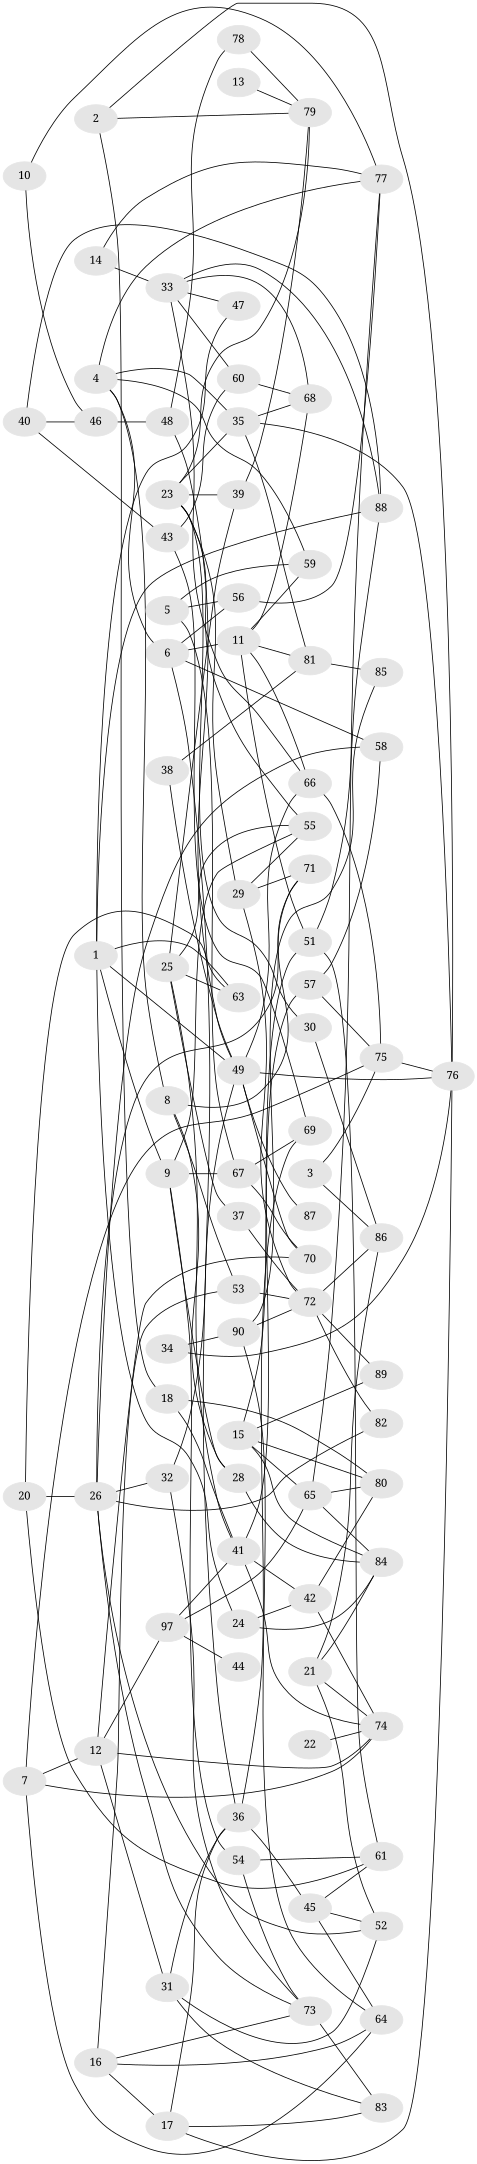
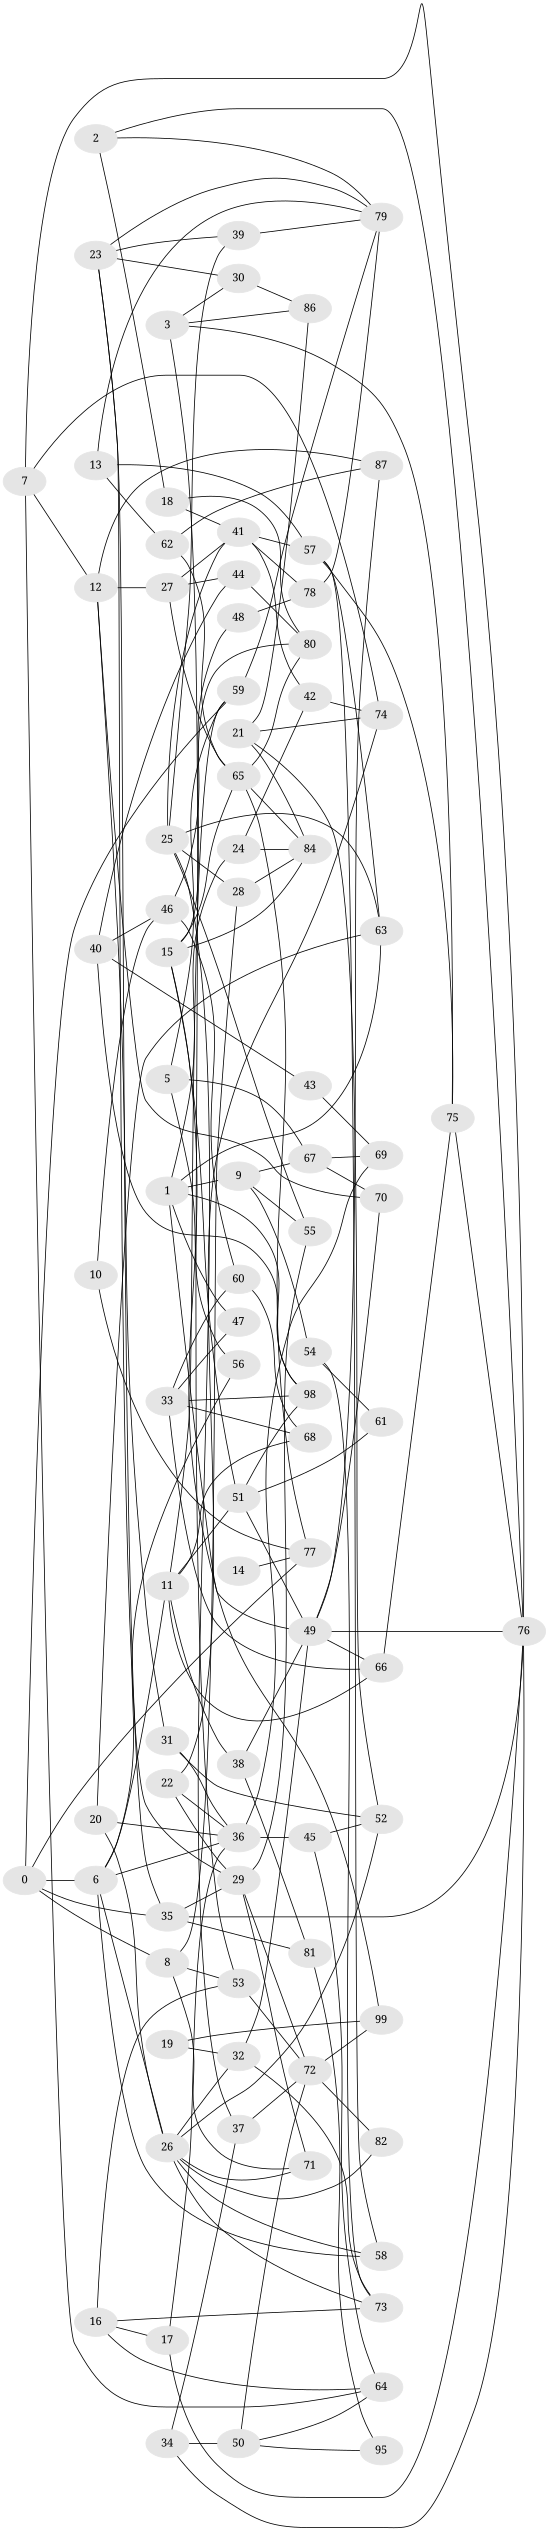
(132, 274) -> none
none -> (199, 305)
(96, 379) -> (25, 1880)
(274, 410) -> (203, 1899)
(203, 451) -> (212, 1091)
none -> (307, 465)
none -> (220, 477)
(354, 500) -> none
(381, 508) -> (310, 1395)
none -> (167, 545)
(274, 651) -> (192, 1679)
(381, 673) -> (381, 2451)
(220, 694) -> none
none -> (355, 701)
(203, 746) -> (276, 1567)
none -> (147, 755)
(346, 1270) -> none
none -> (196, 1319)
(191, 1330) -> (203, 866)
(239, 1332) -> (239, 2443)
(79, 1336) -> (468, 428)
(381, 1375) -> (381, 2020)
(339, 1552) -> (283, 618)
(167, 1627) -> (167, 588)
(273, 1669) -> (274, 563)
(242, 1765) -> (198, 458)
(93, 1801) -> (170, 1829)
none -> (194, 1803)
none -> (193, 1825)
(346, 1882) -> none
none -> (132, 2014)
none -> (167, 2045)
(381, 2108) -> none
none -> (205, 2287)
